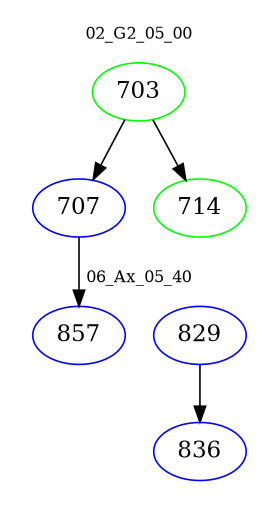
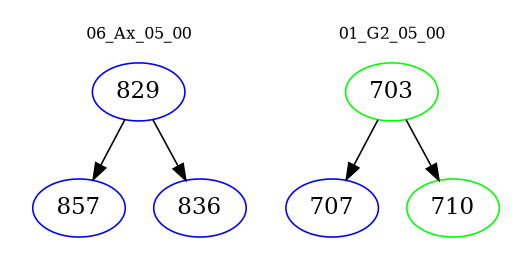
(139, 35) -> (393, 35)
(200, 208) -> (453, 208)
(79, 273) -> (113, 142)
(139, 278) -> (139, 35)
